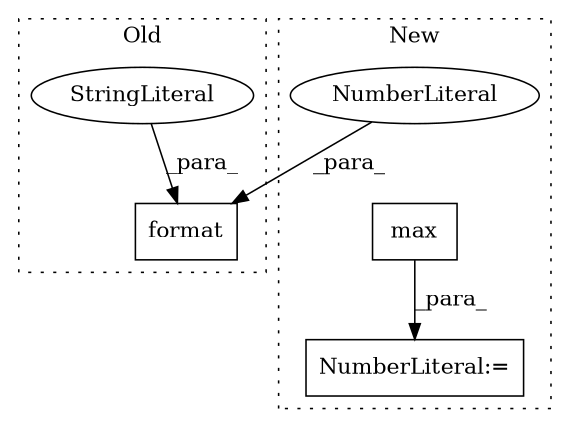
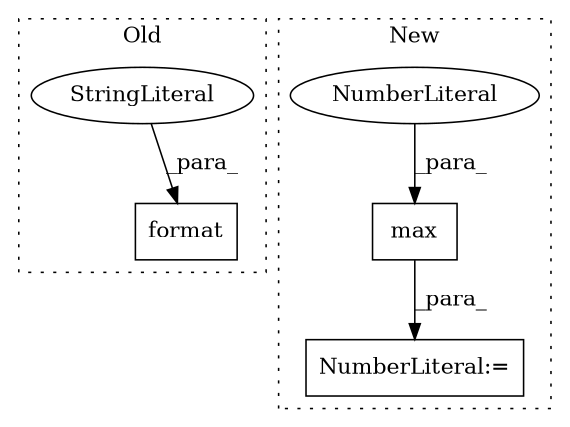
(309, 159) -> (415, 156)
